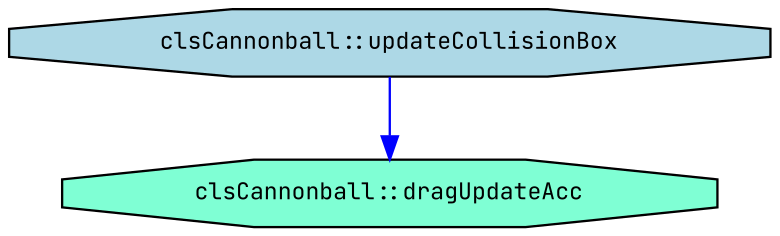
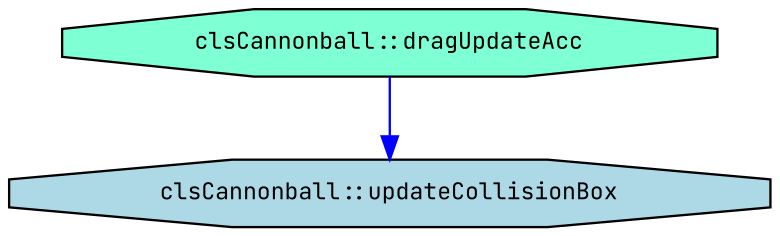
(390, 106) -> (390, 106)
